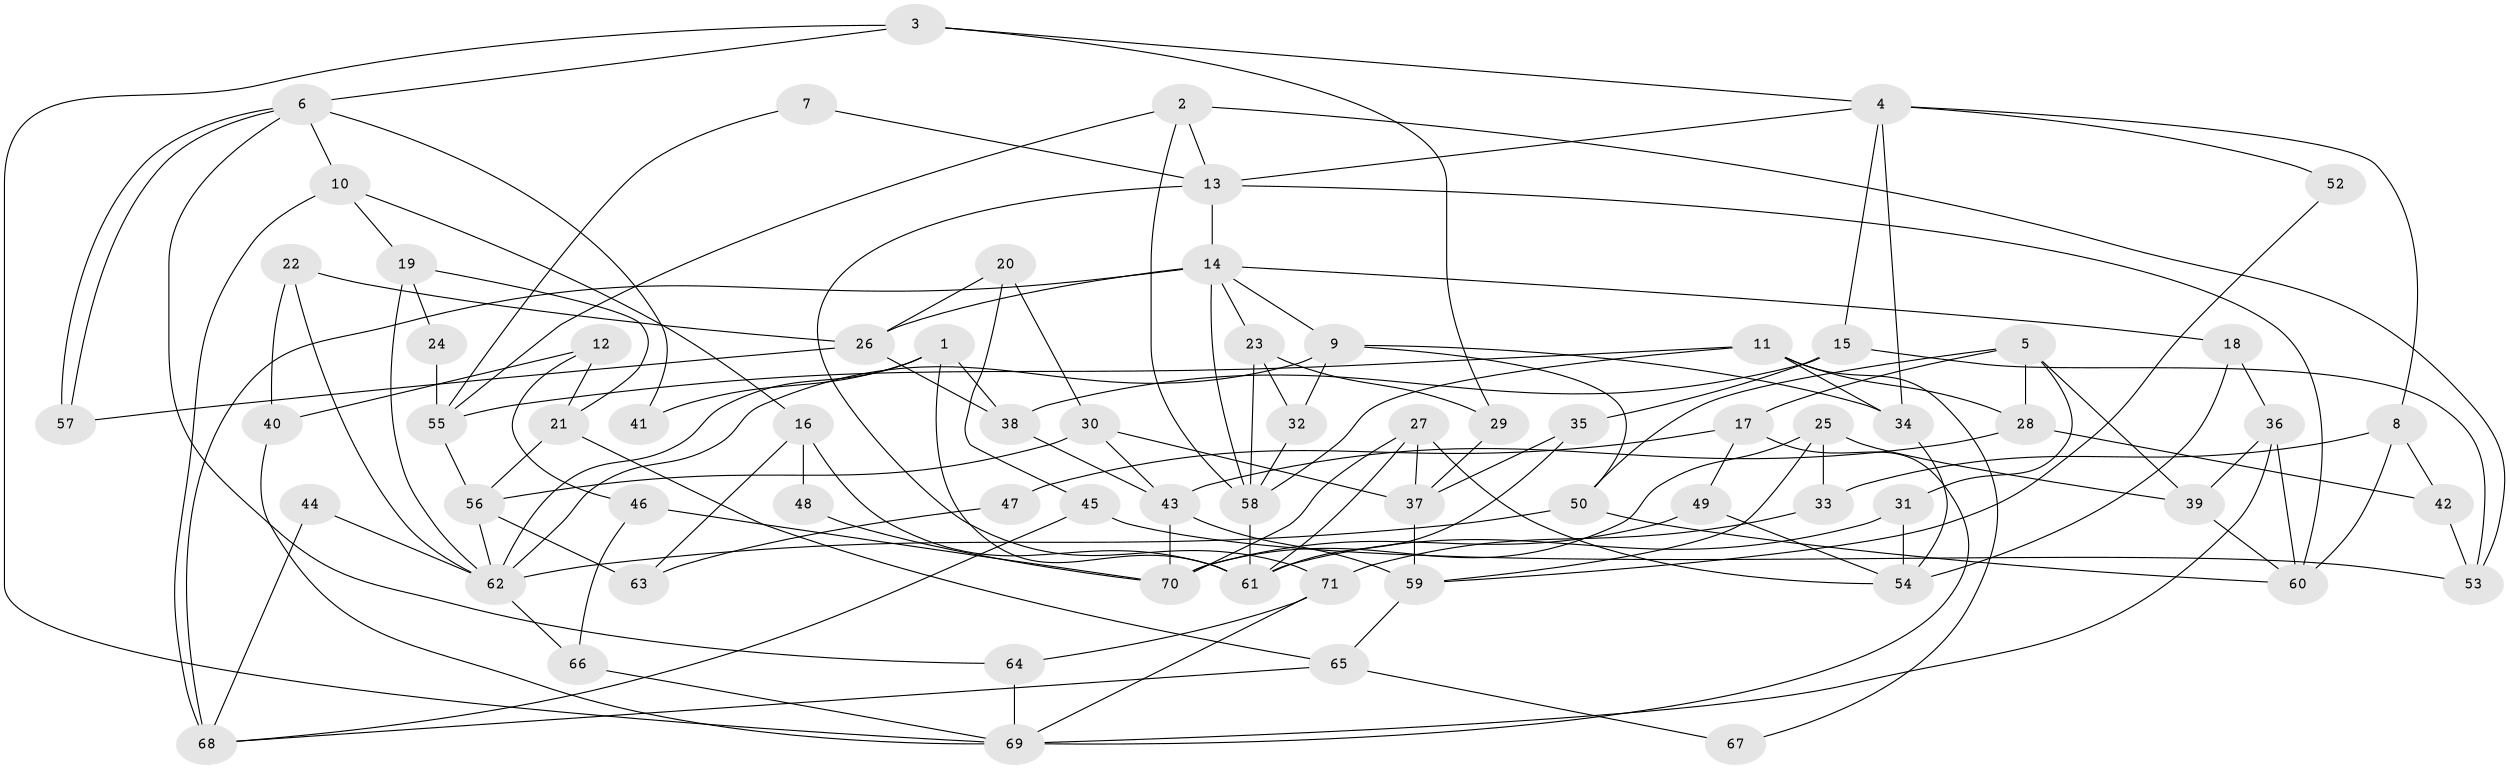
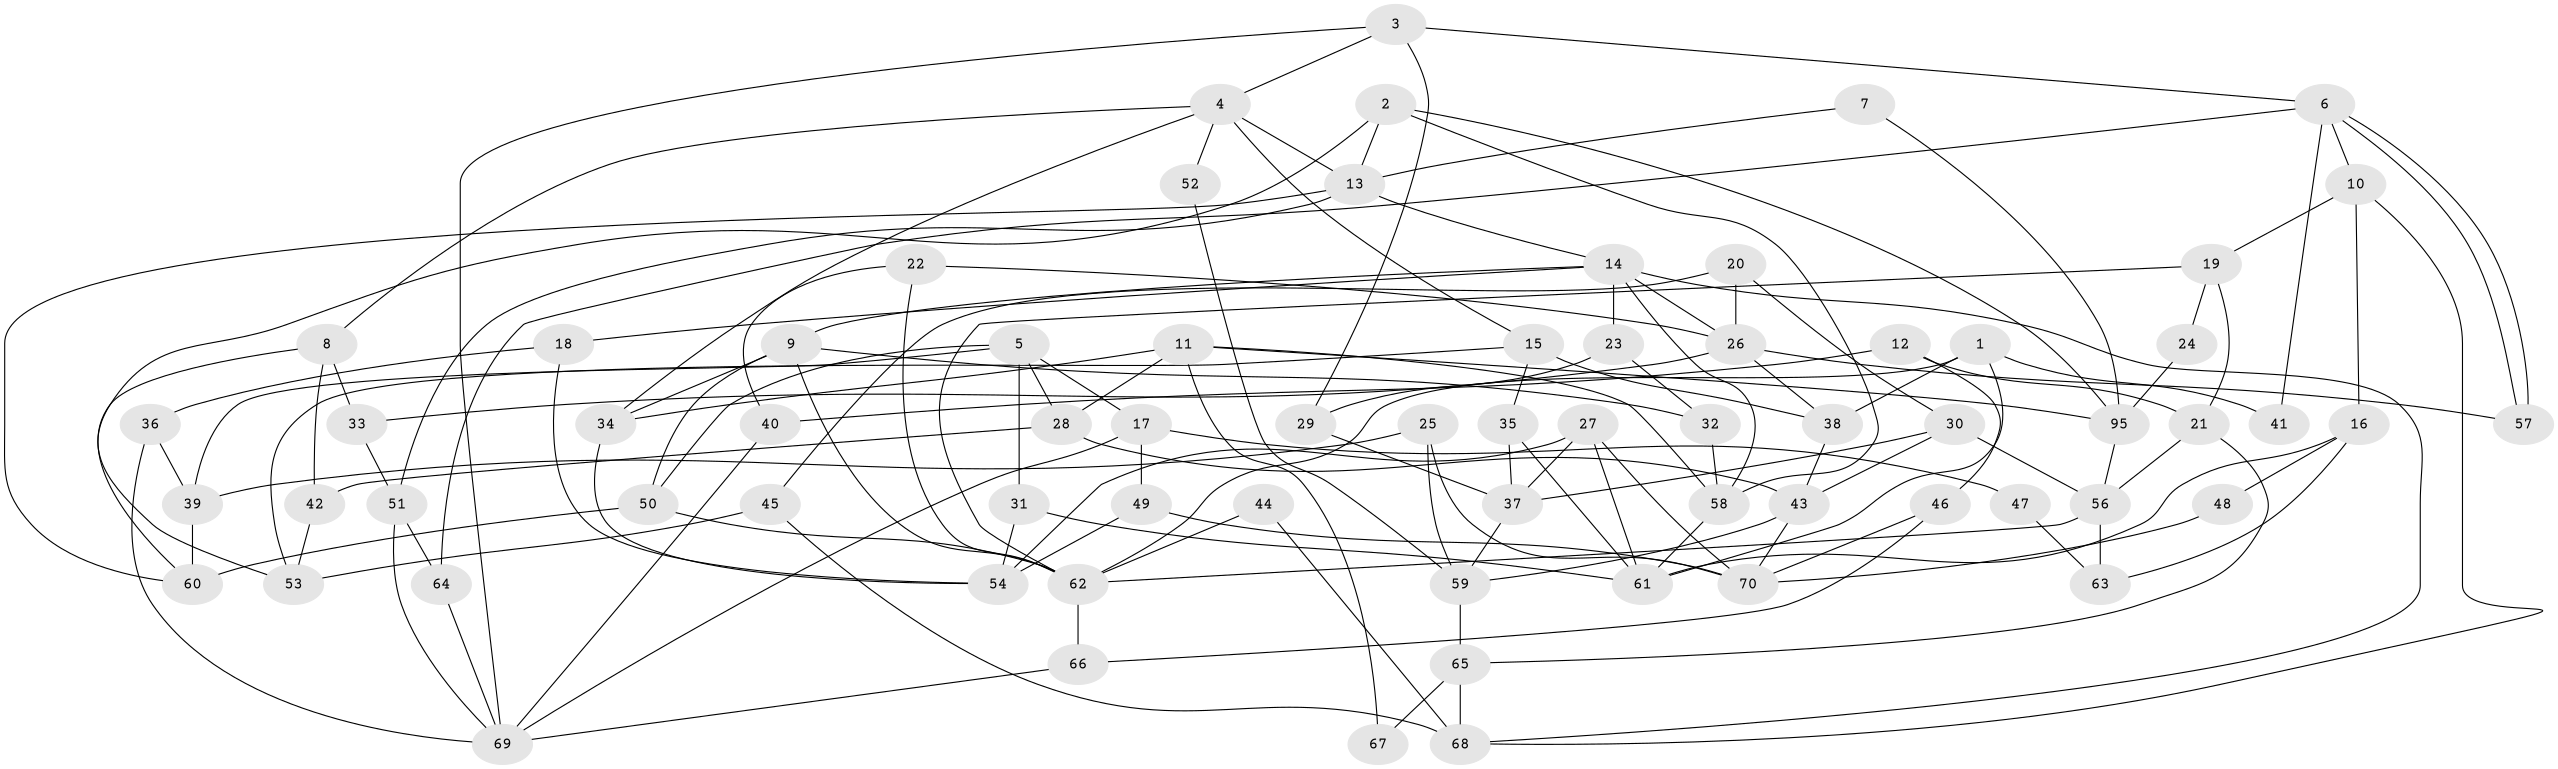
(437, 424) -> (2119, 424)
(1252, 424) -> none
(1823, 465) -> (982, 395)
(2286, 504) -> none
(1330, 584) -> (397, 504)
